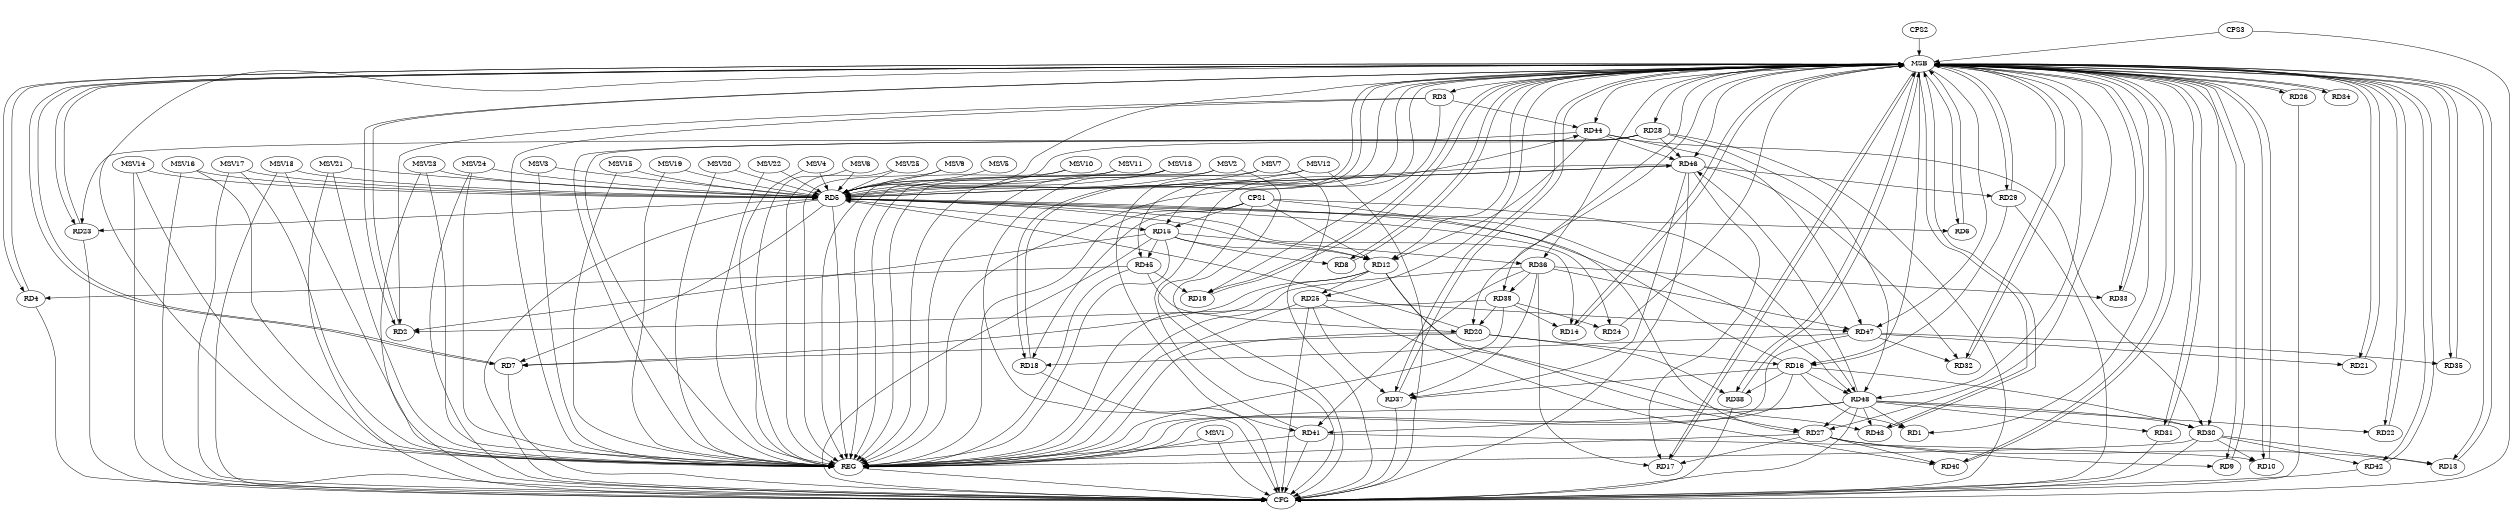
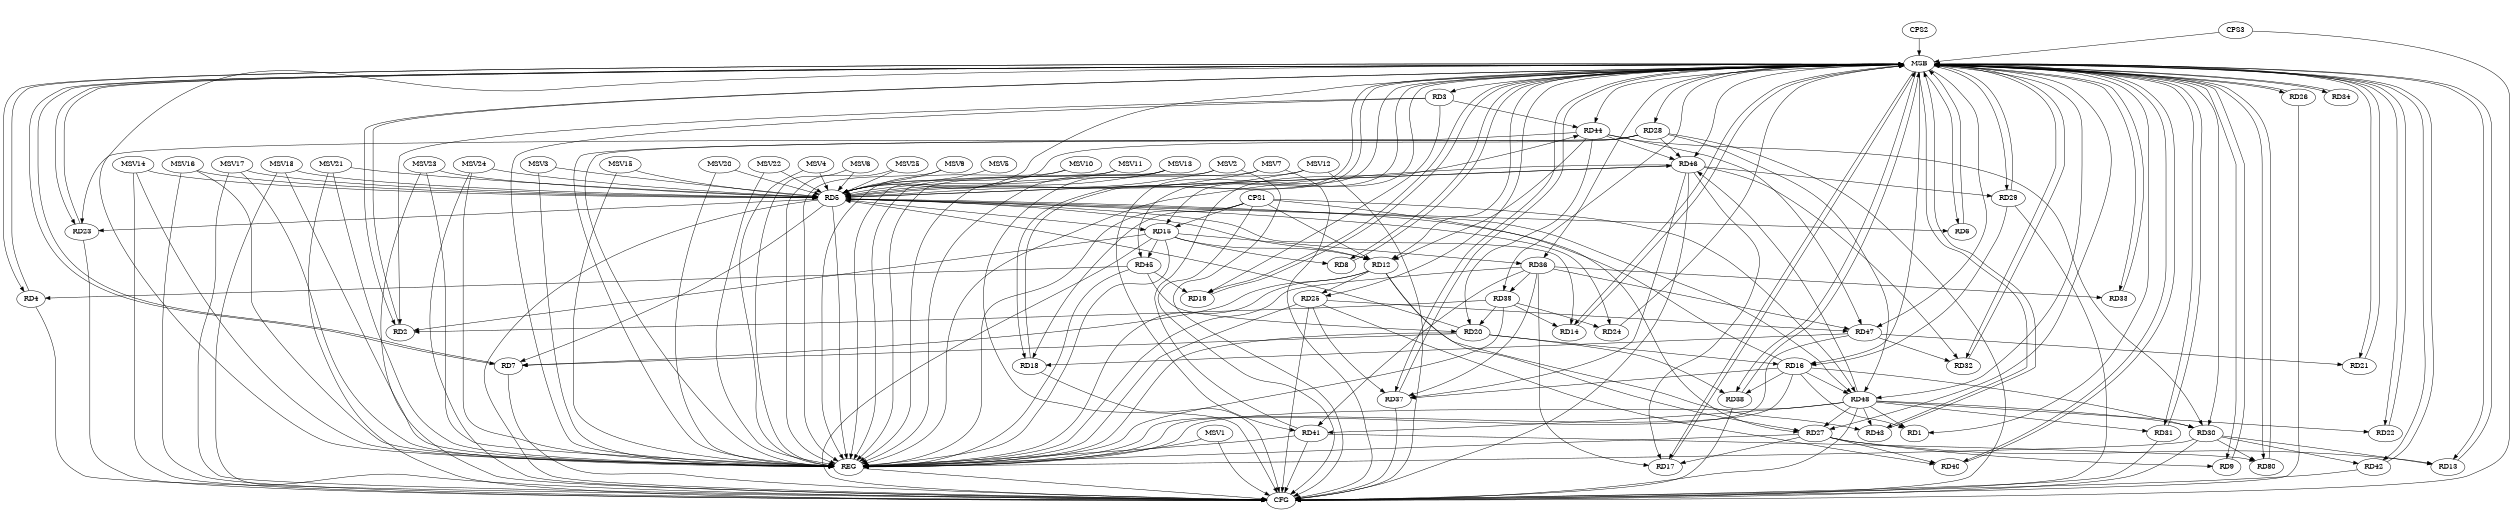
(1662, 160) -> (1530, 234)
(670, 165) -> none
(2454, 366) -> none
(2266, 467) -> (2266, 467)
